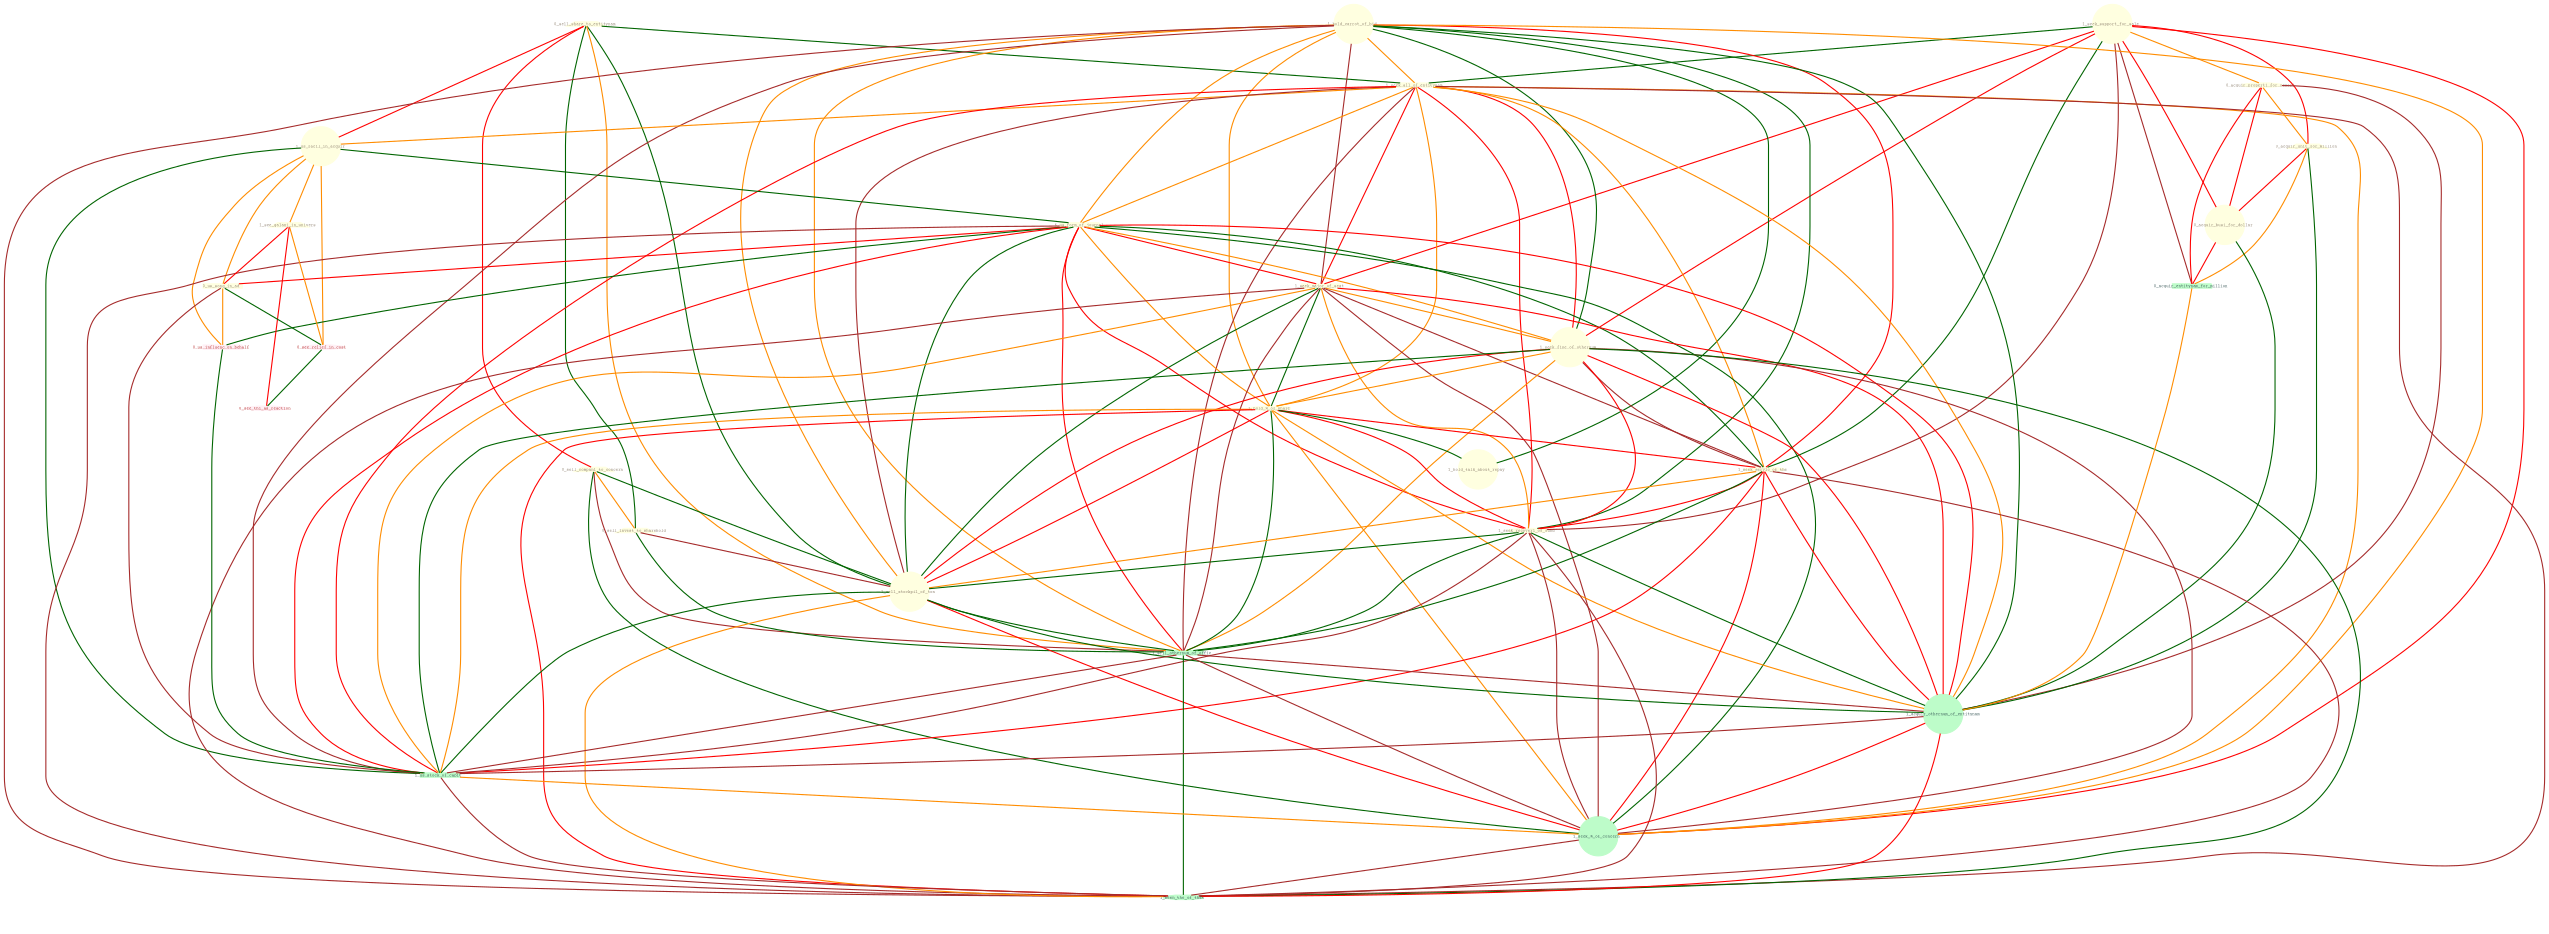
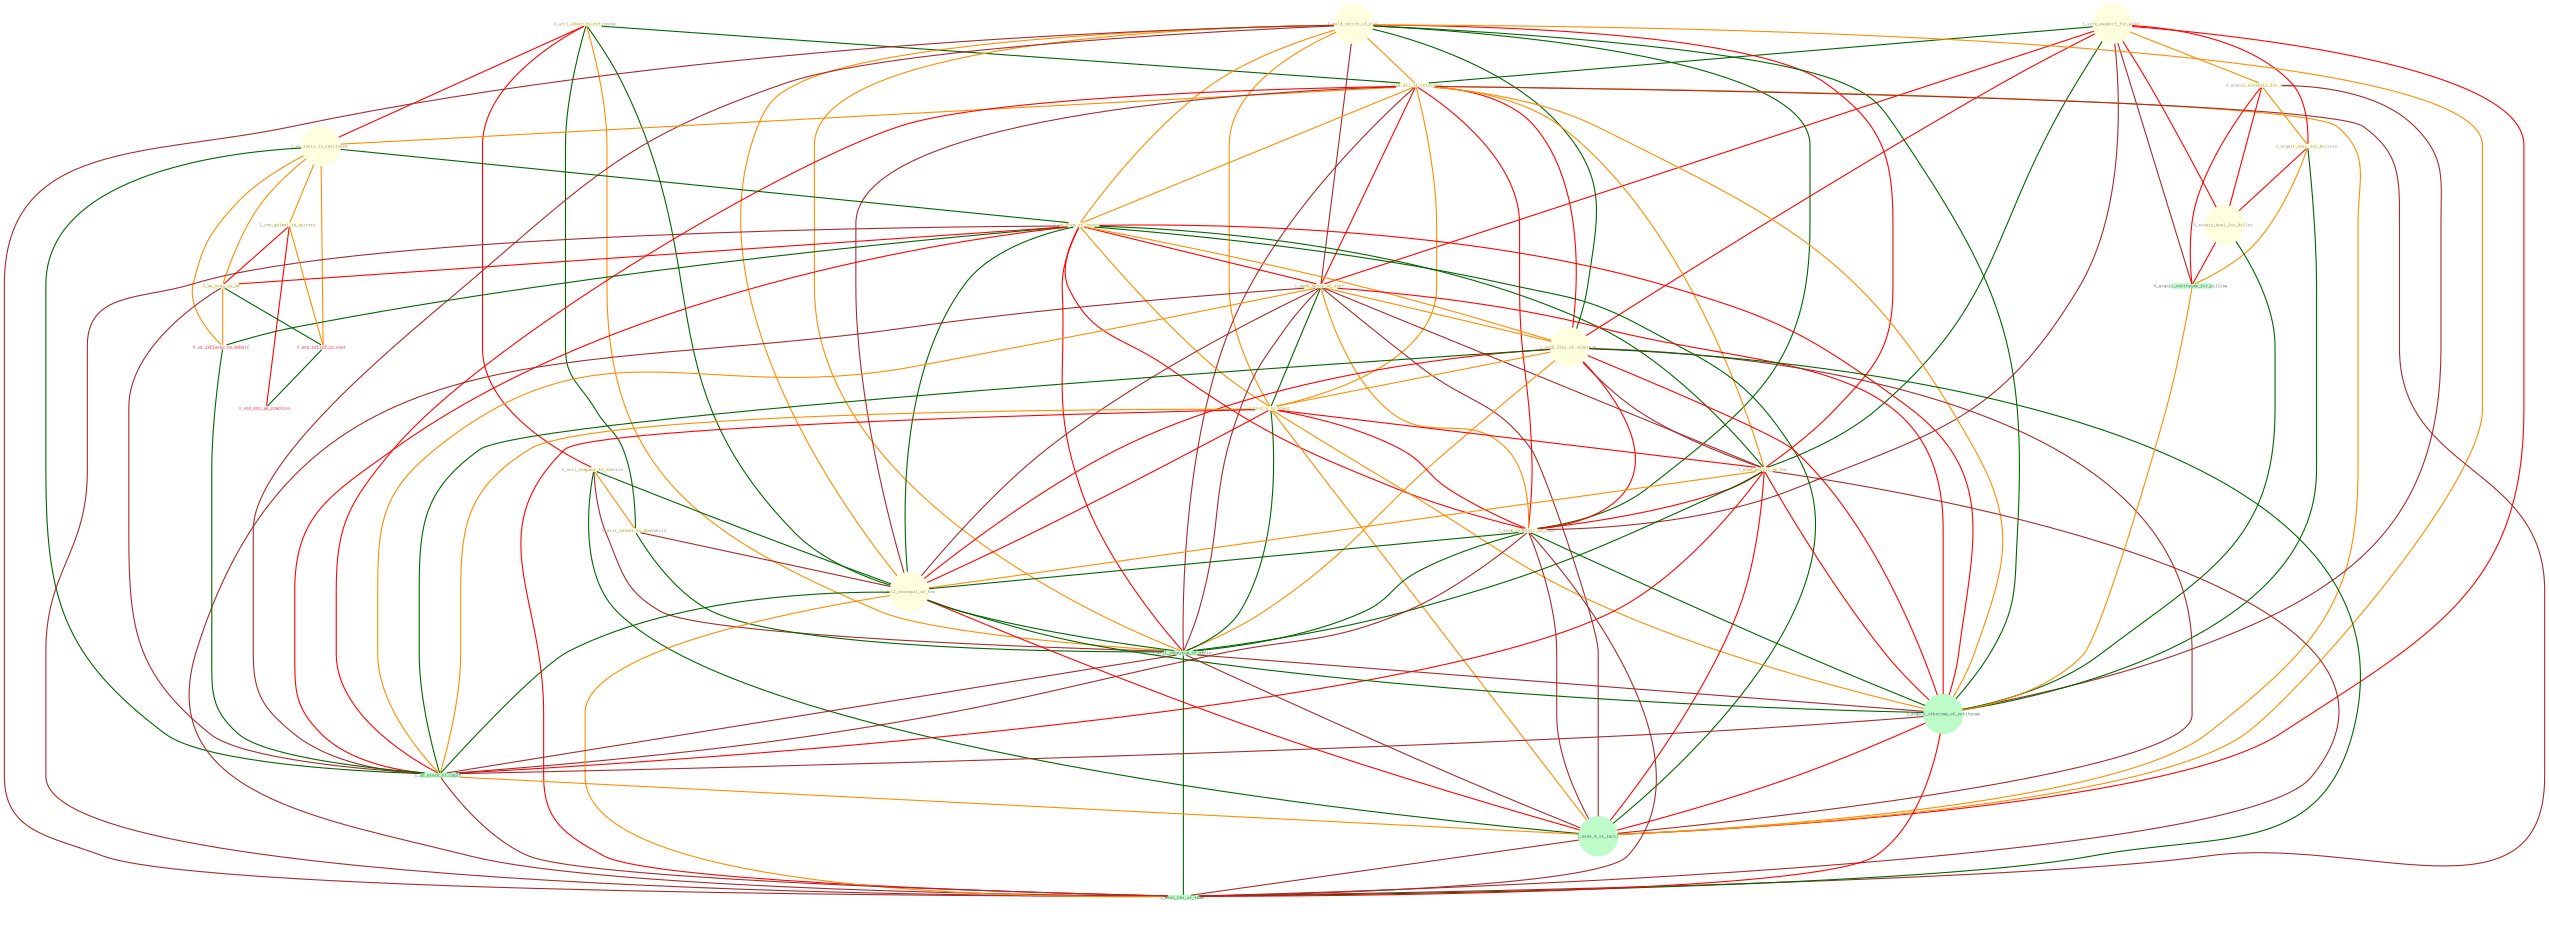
(321, 146) -> (321, 146)
(1080, 225) -> (1080, 225)
(1113, 402) -> (1113, 402)
(1478, 469) -> none
(1598, 836) -> (1598, 836)
